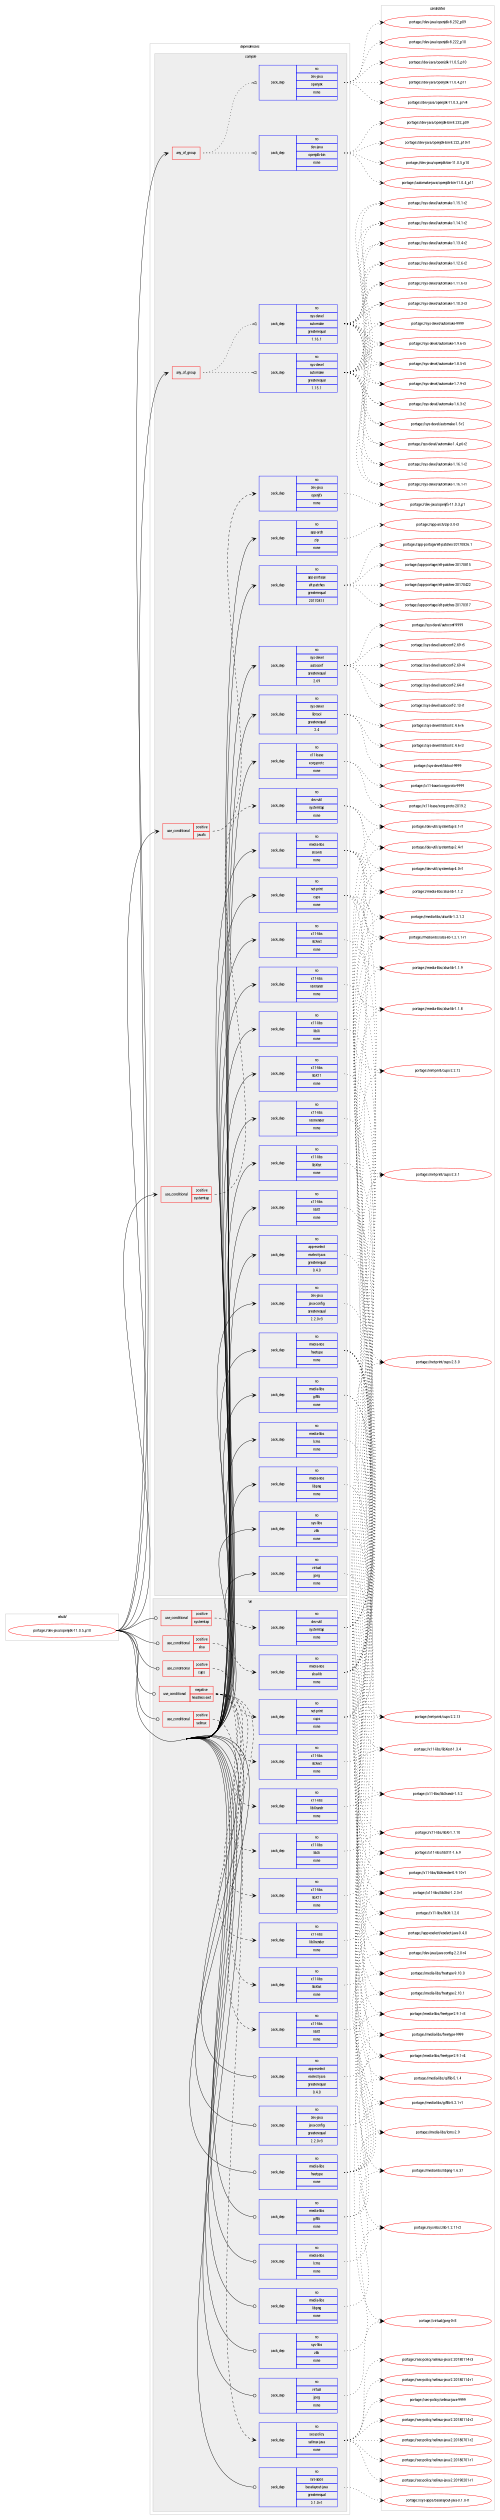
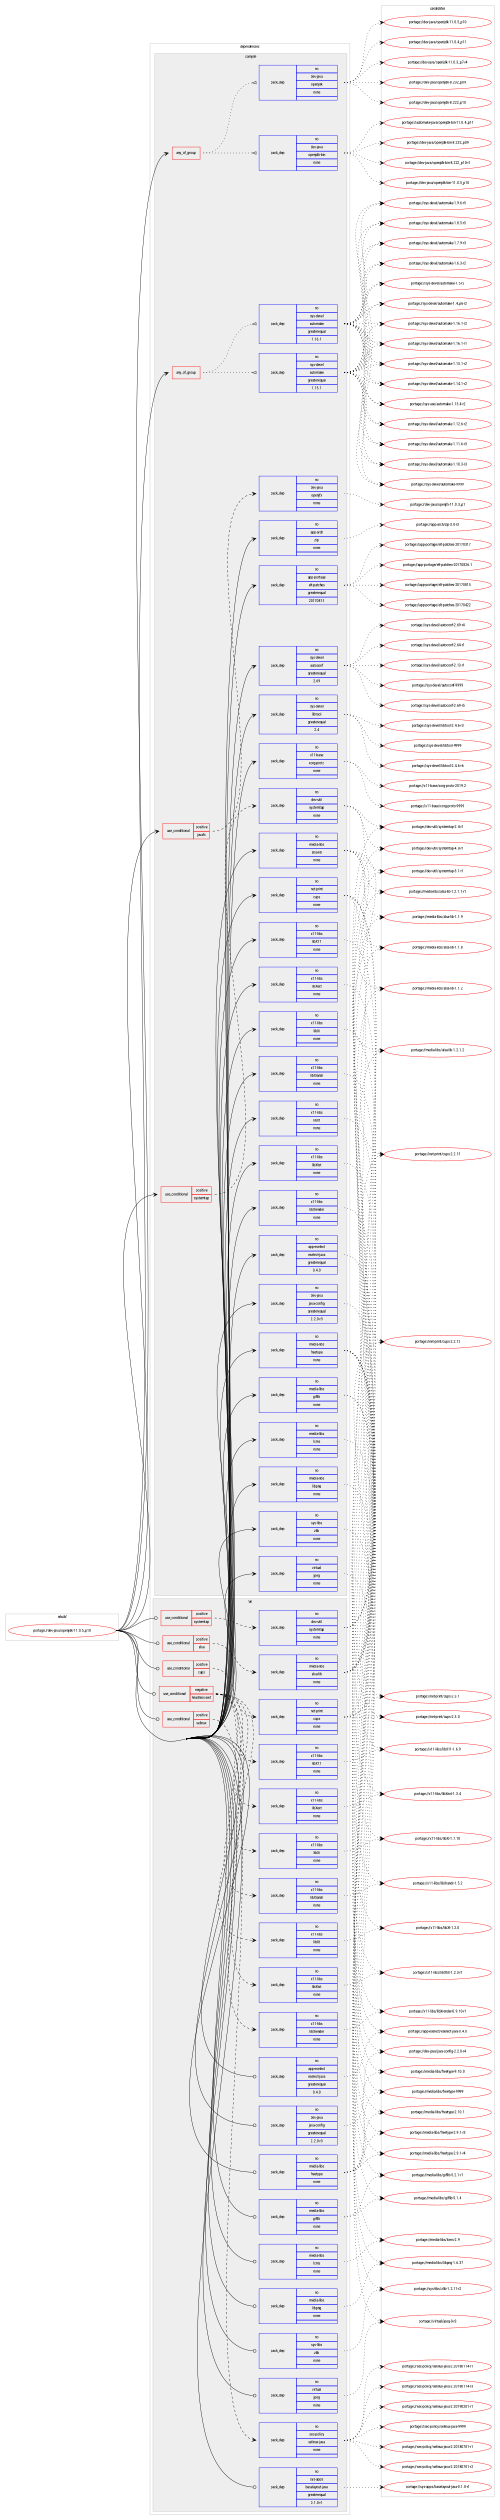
(438, 243) -> (438, 404)
(438, 2420) -> none
